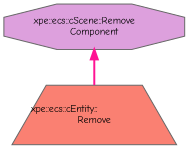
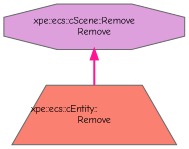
(94, 27) -> (94, 27)
